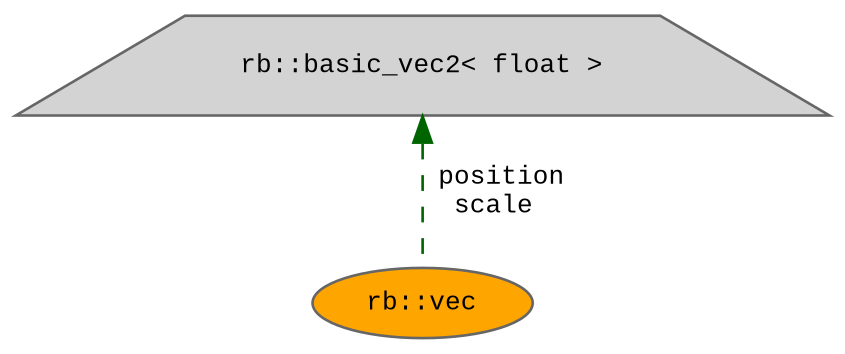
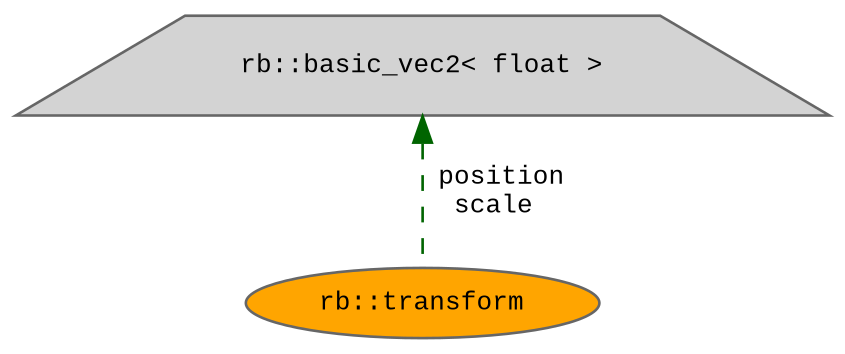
(423, 303) -> (423, 303)
